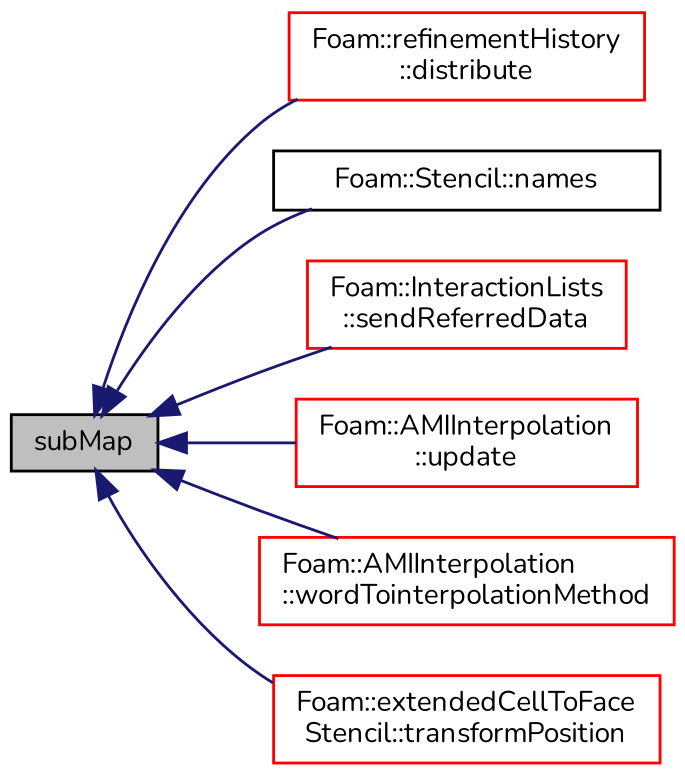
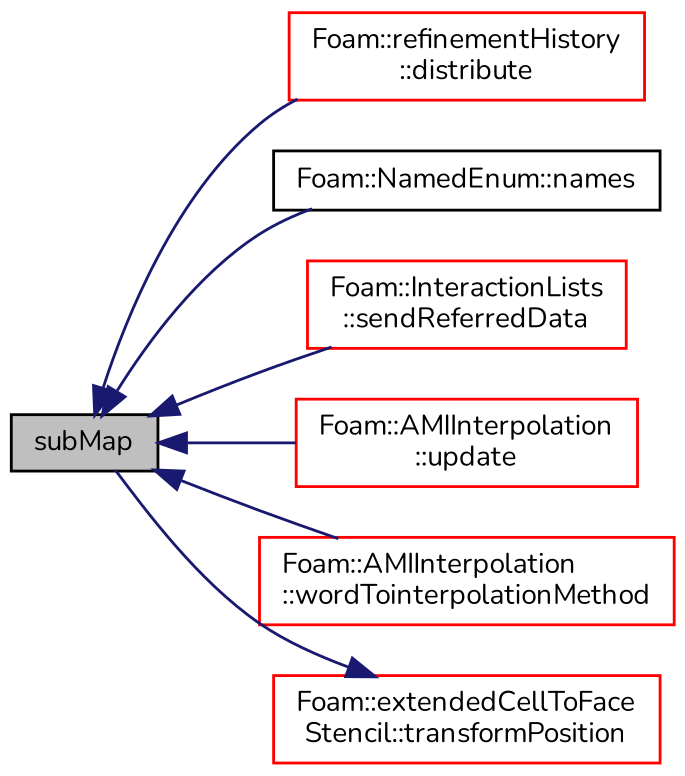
(467, 181) -> (467, 181)
(179, 599) -> (216, 588)
